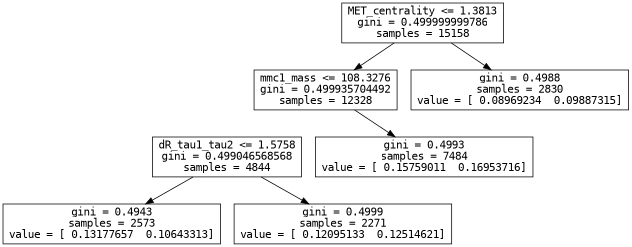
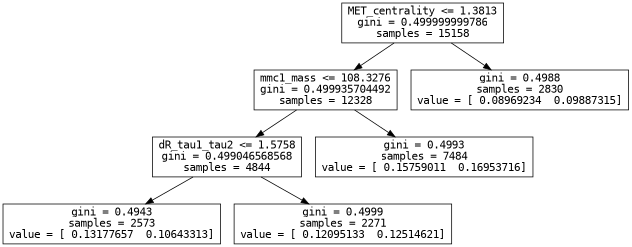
none -> (280, 121)
